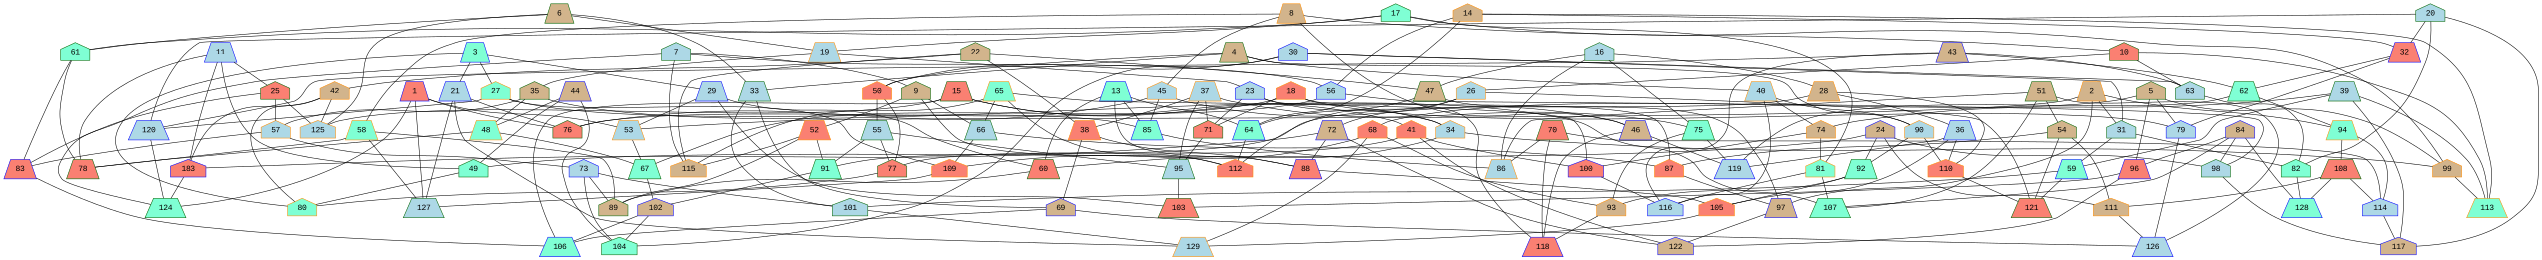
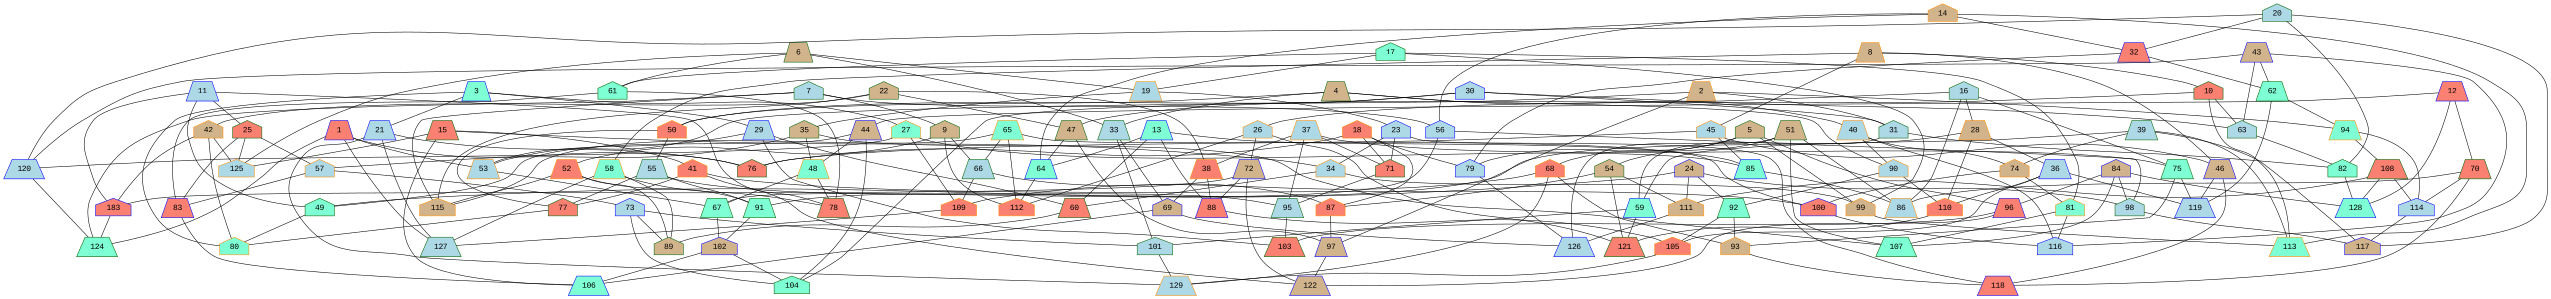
none -> (2452, 91)
(1676, 247) -> (1310, 286)
